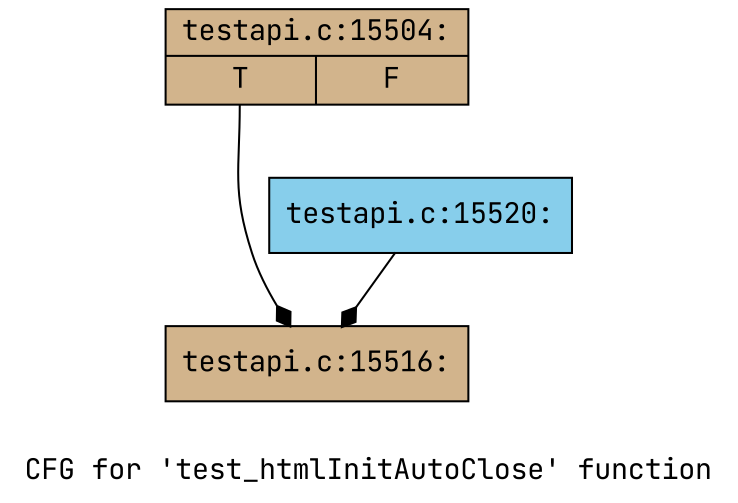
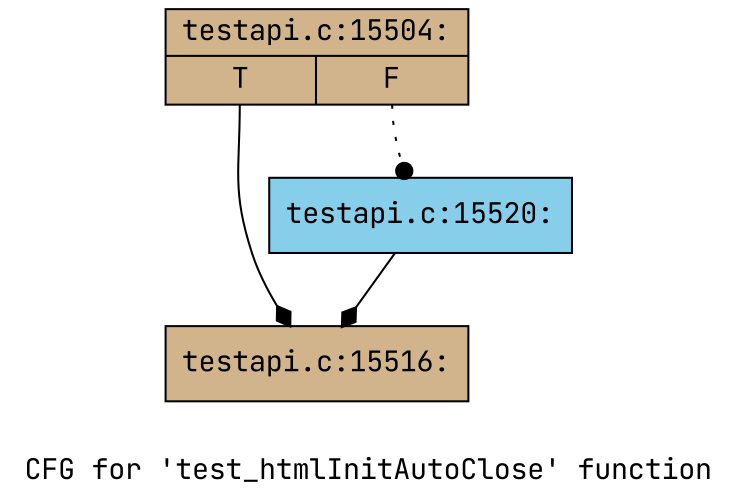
none -> (395, 134)
